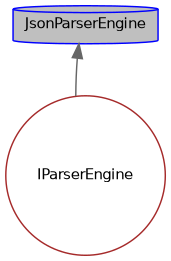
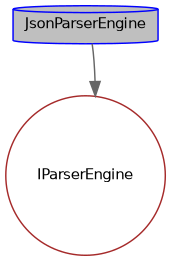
(76, 77) -> (94, 63)
